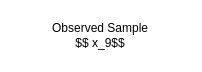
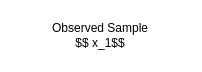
(101, 36) -> (101, 36)
